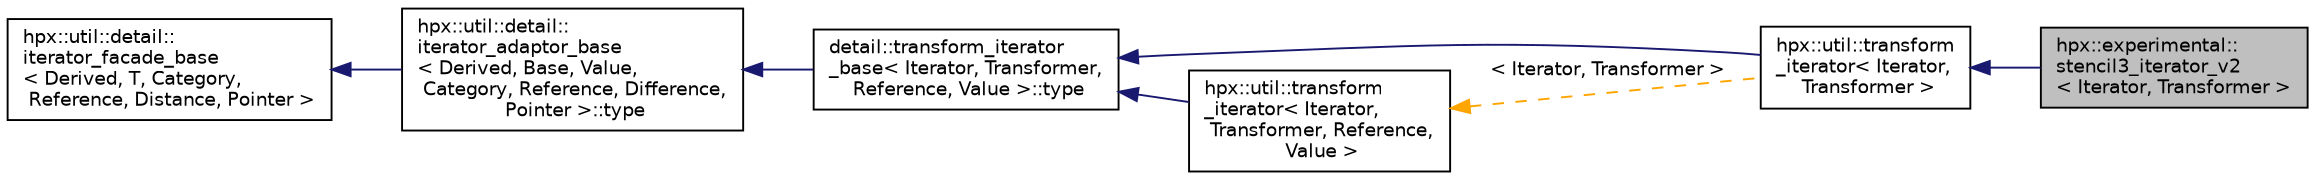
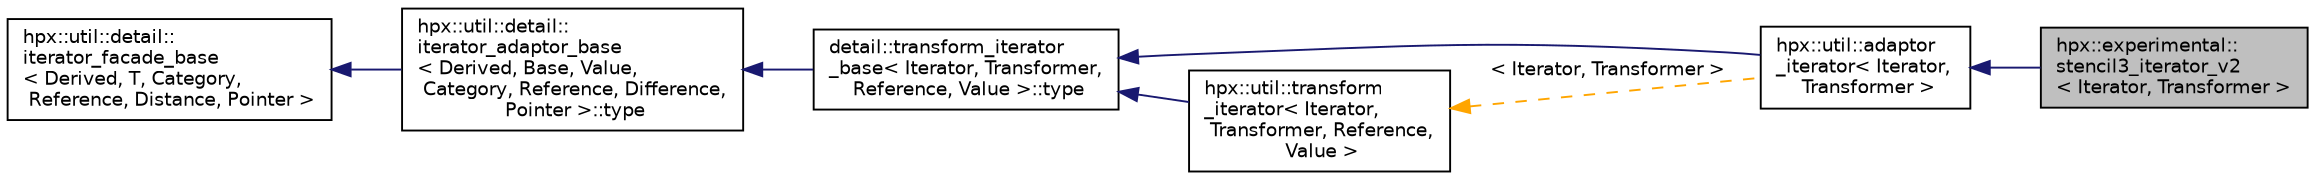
(1866, 68) -> (1866, 68)
